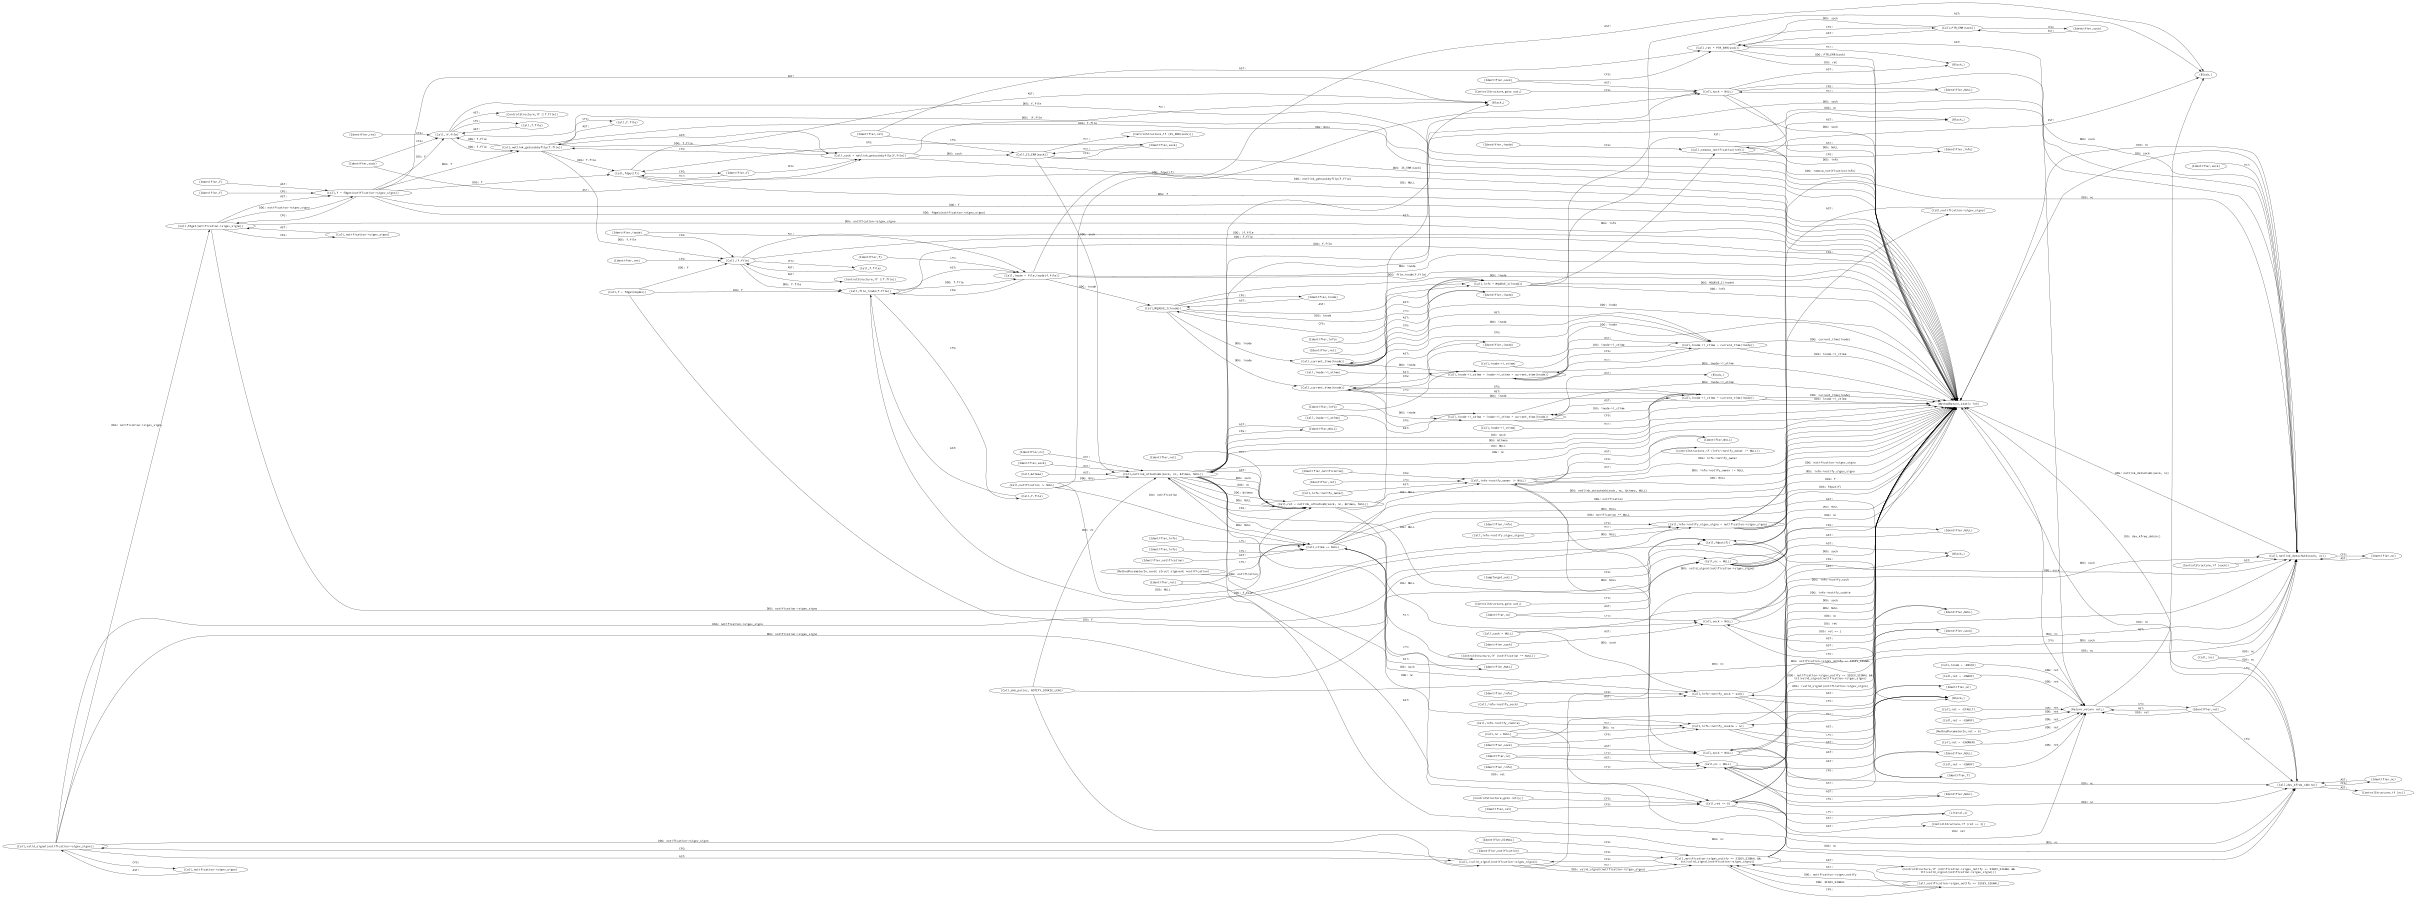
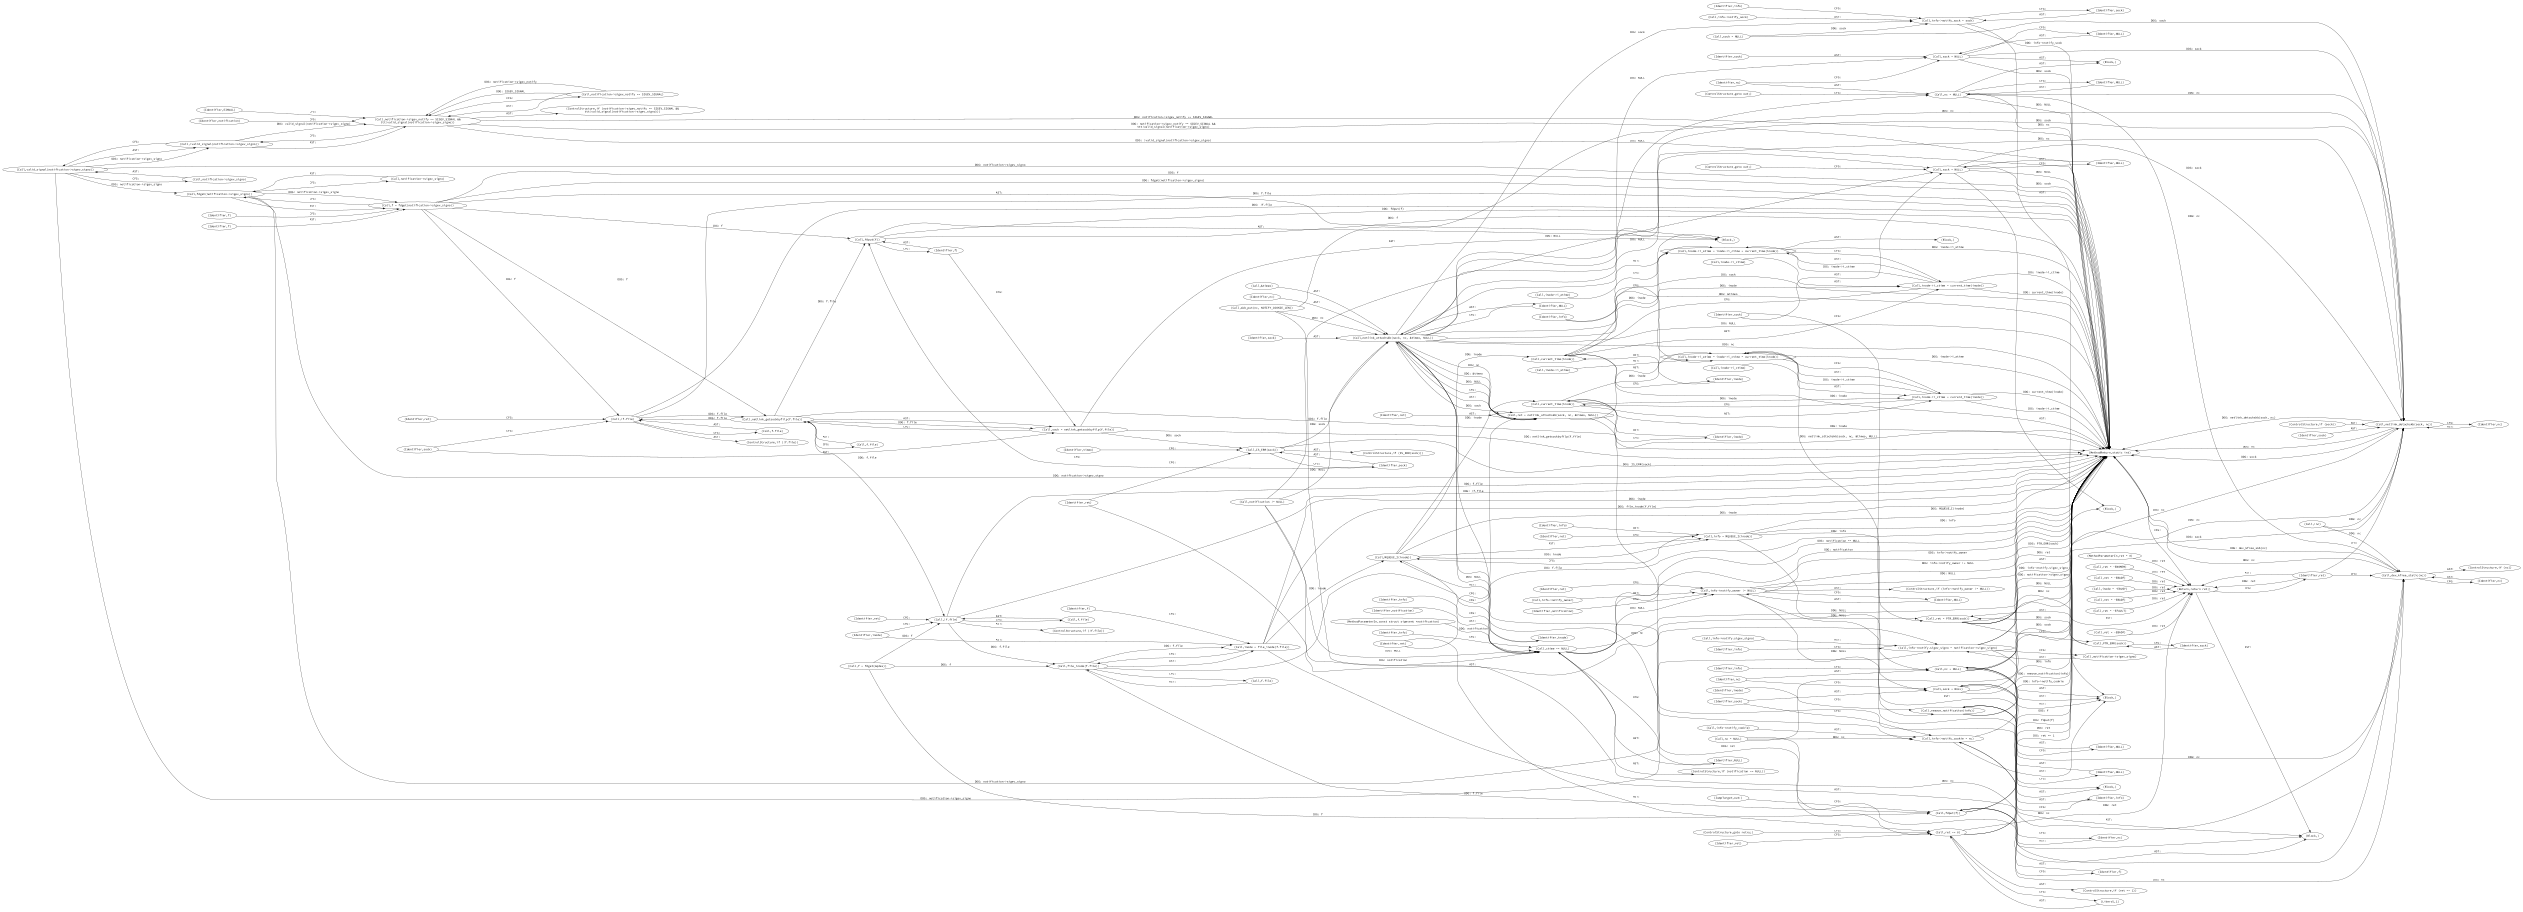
none -> (1078, 450)
(1667, 601) -> none
(2297, 785) -> (2404, 576)
